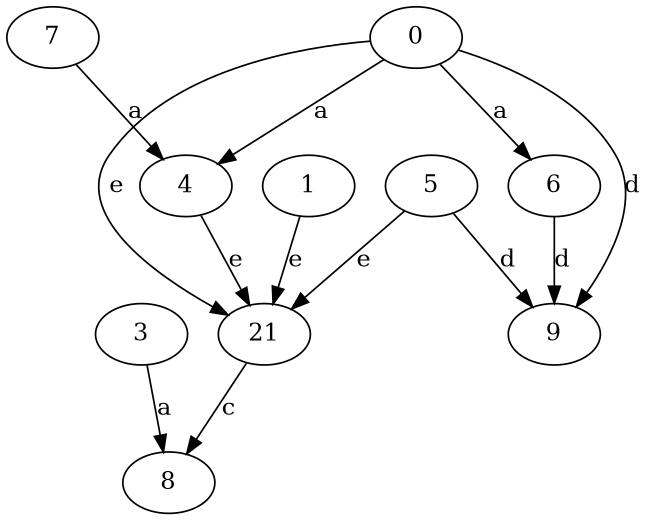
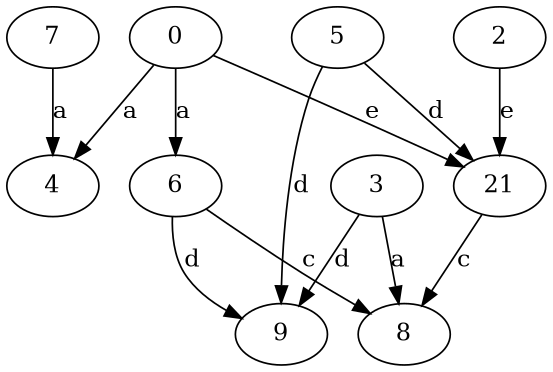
(603, 137) -> (334, 253)
(309, 186) -> (500, 38)
(221, 253) -> none
none -> (272, 254)
(364, 260) -> (437, 112)
